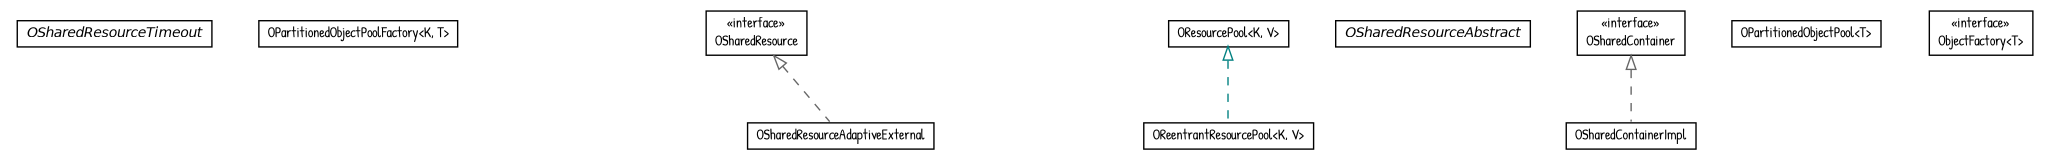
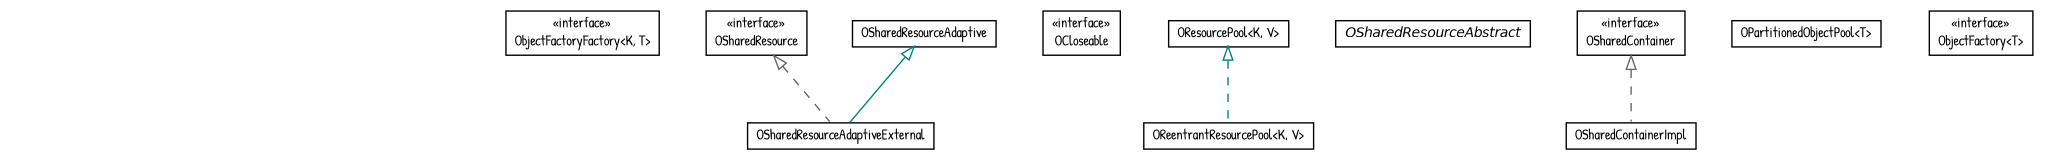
(114, 33) -> none
(358, 33) -> none
none -> (582, 33)
none -> (924, 33)
none -> (1082, 33)
